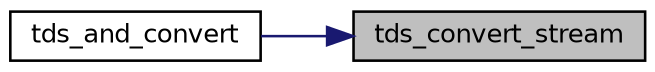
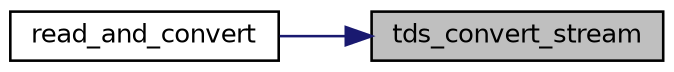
(135, 36) -> (145, 36)
